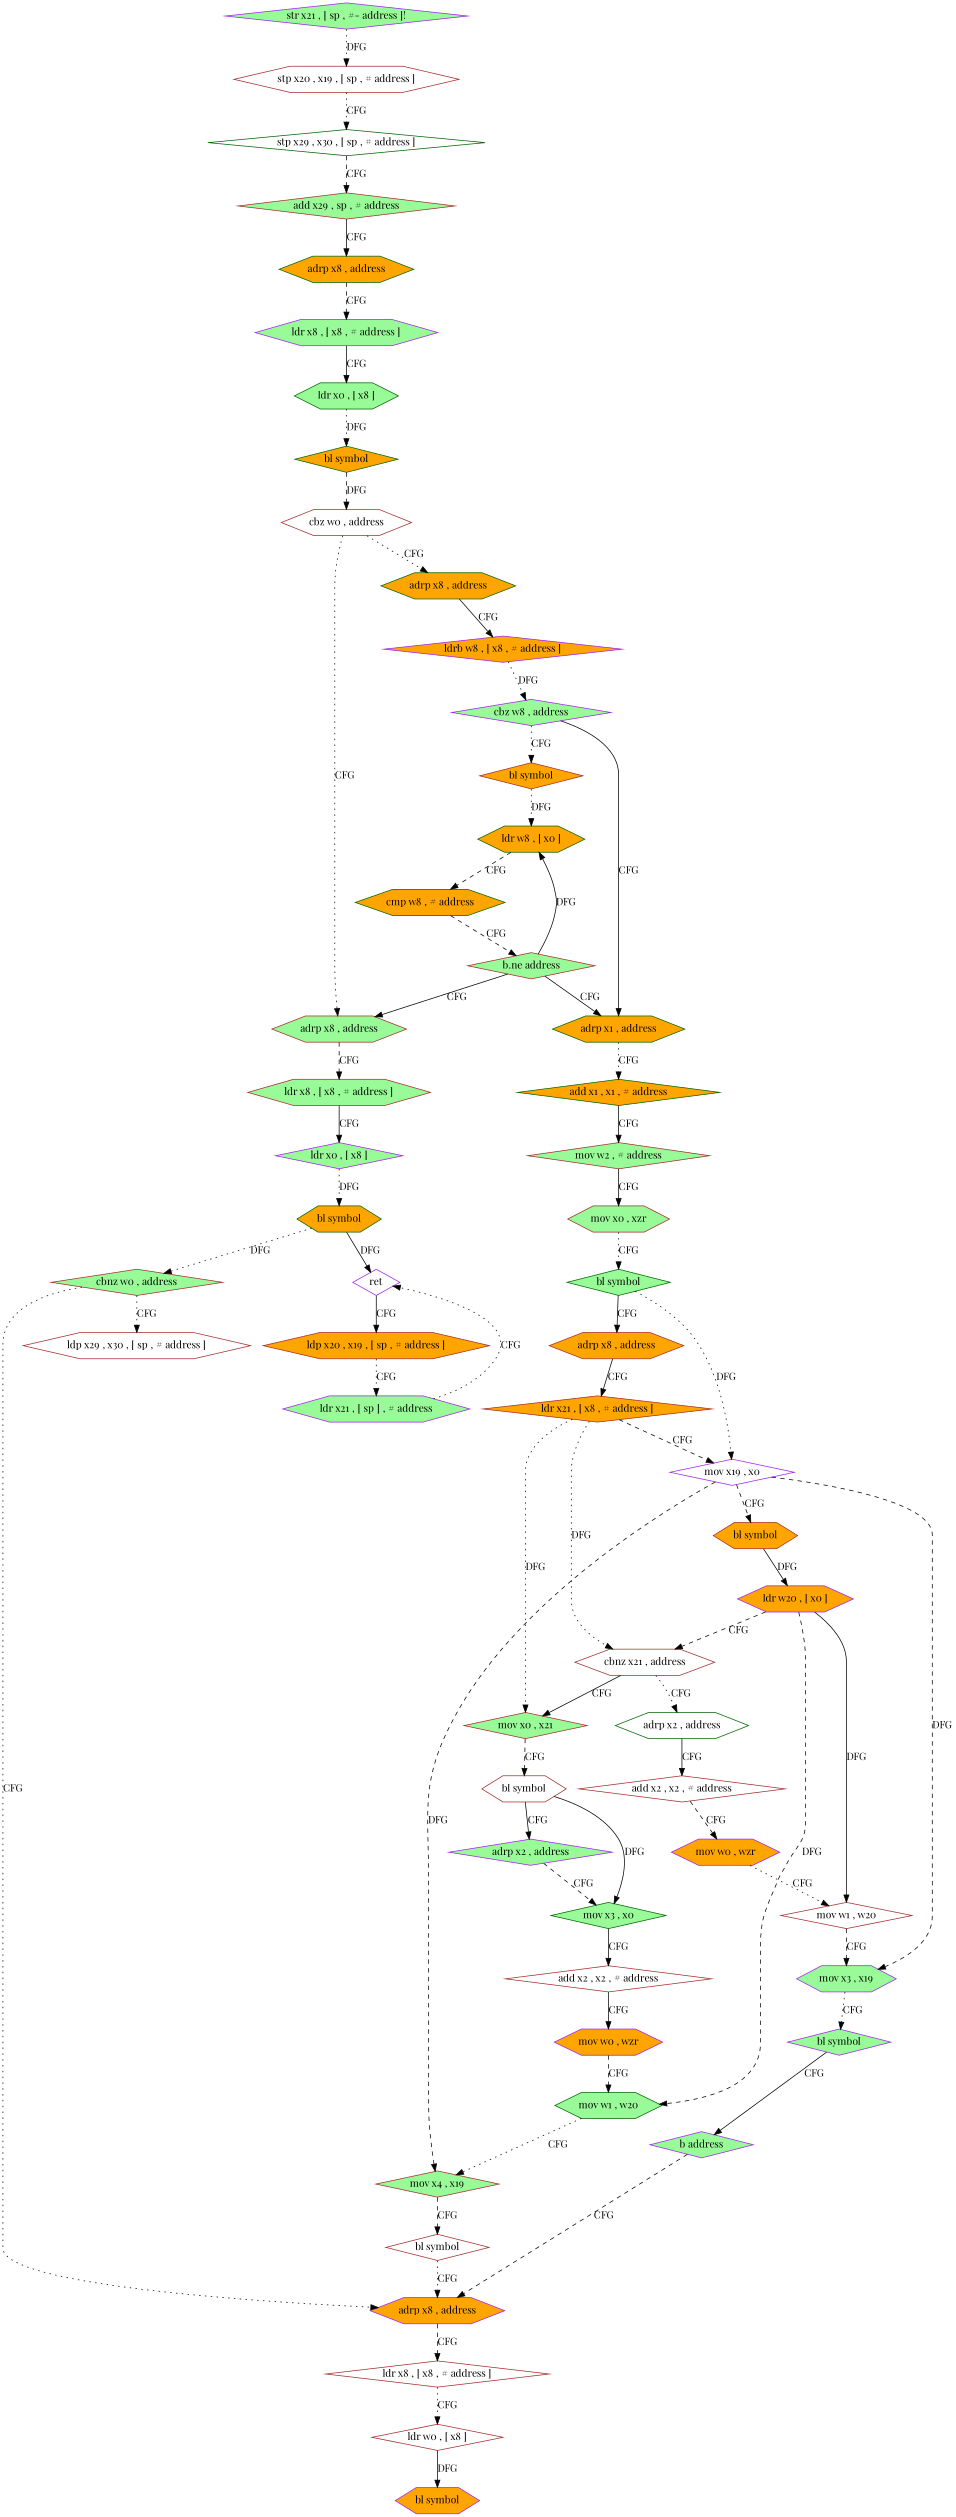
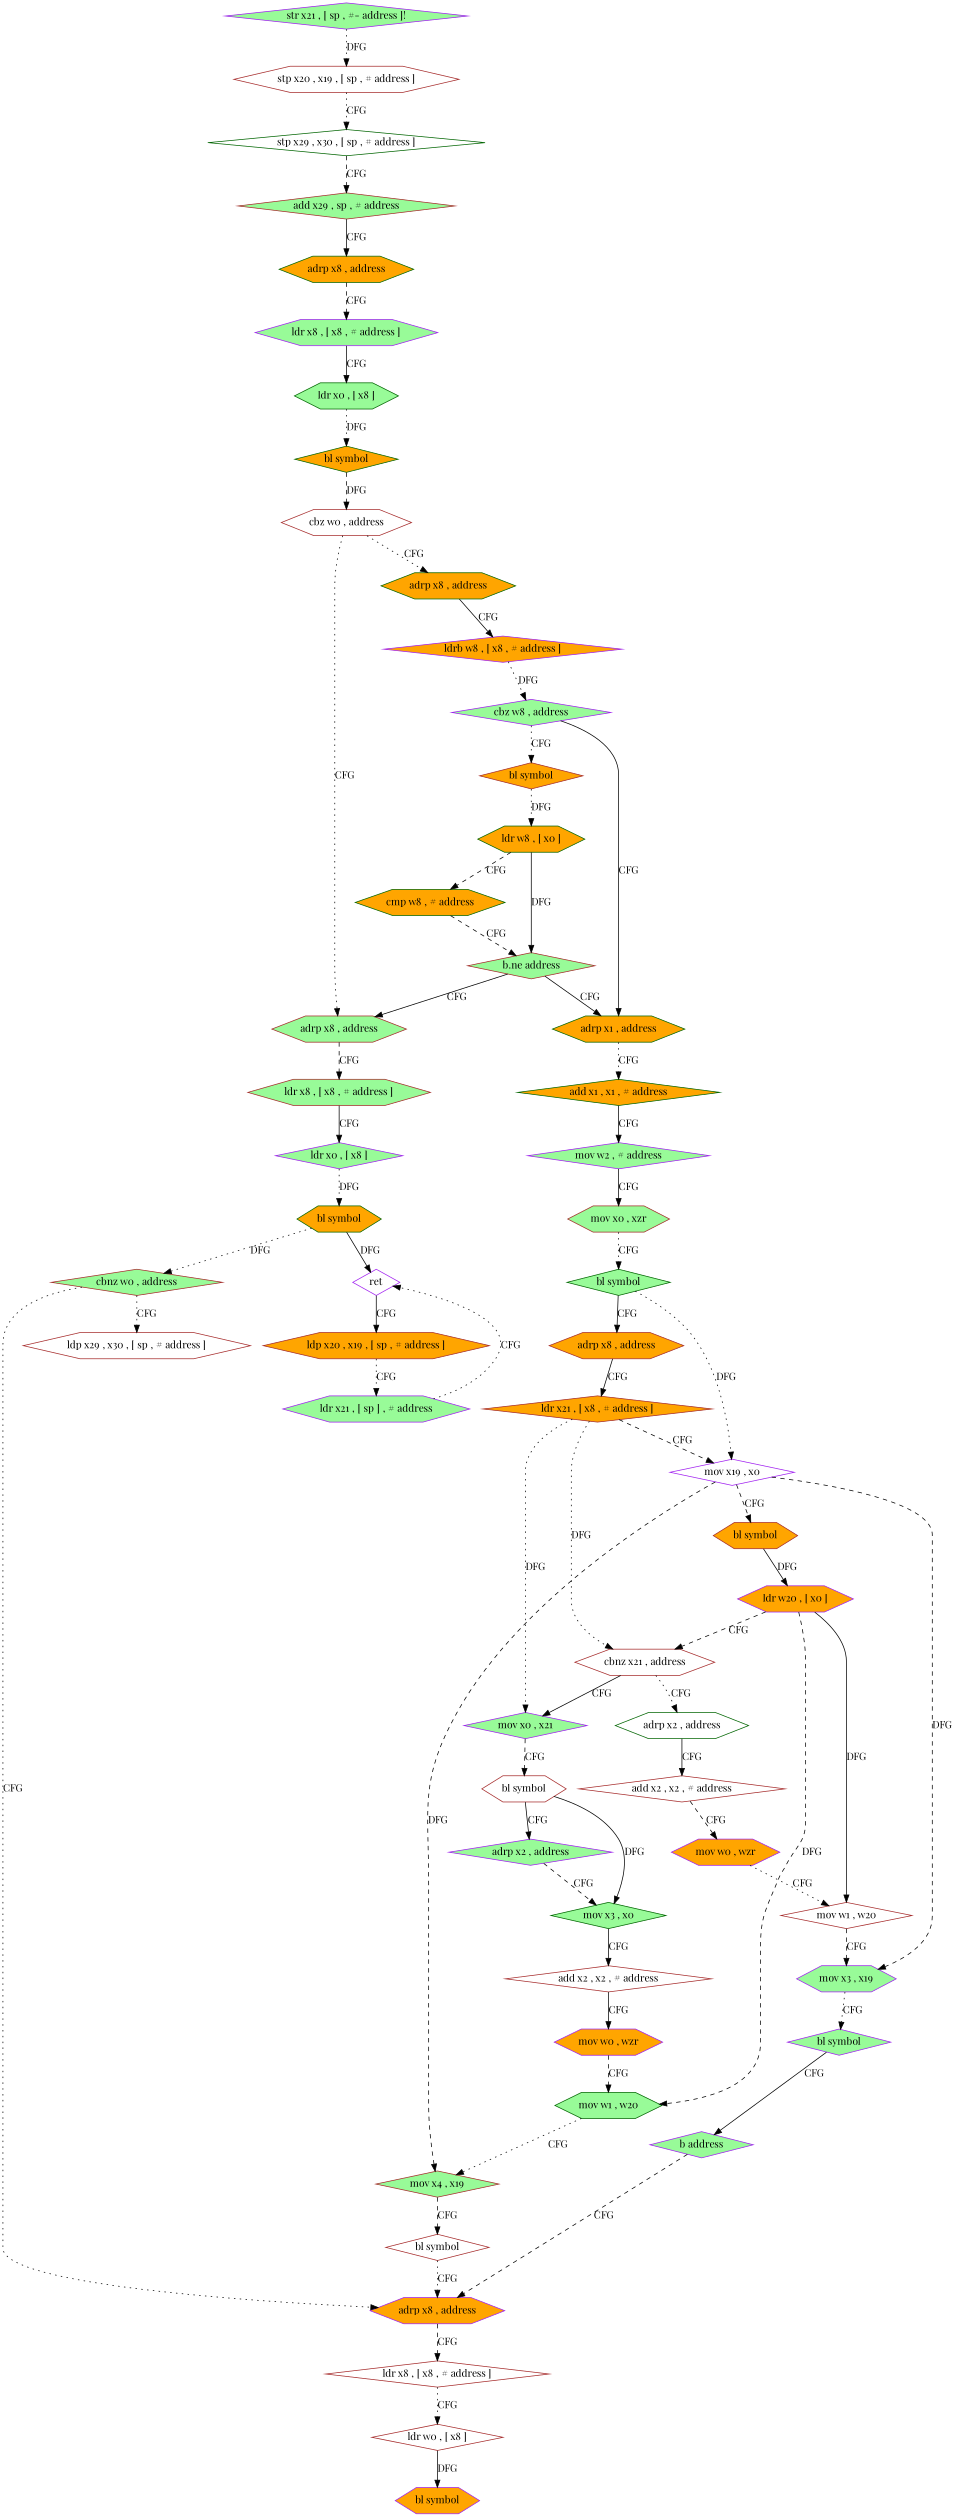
(556, 907) -> (531, 899)
(619, 1156) -> (619, 1156)
(525, 1726) -> (525, 1726)
